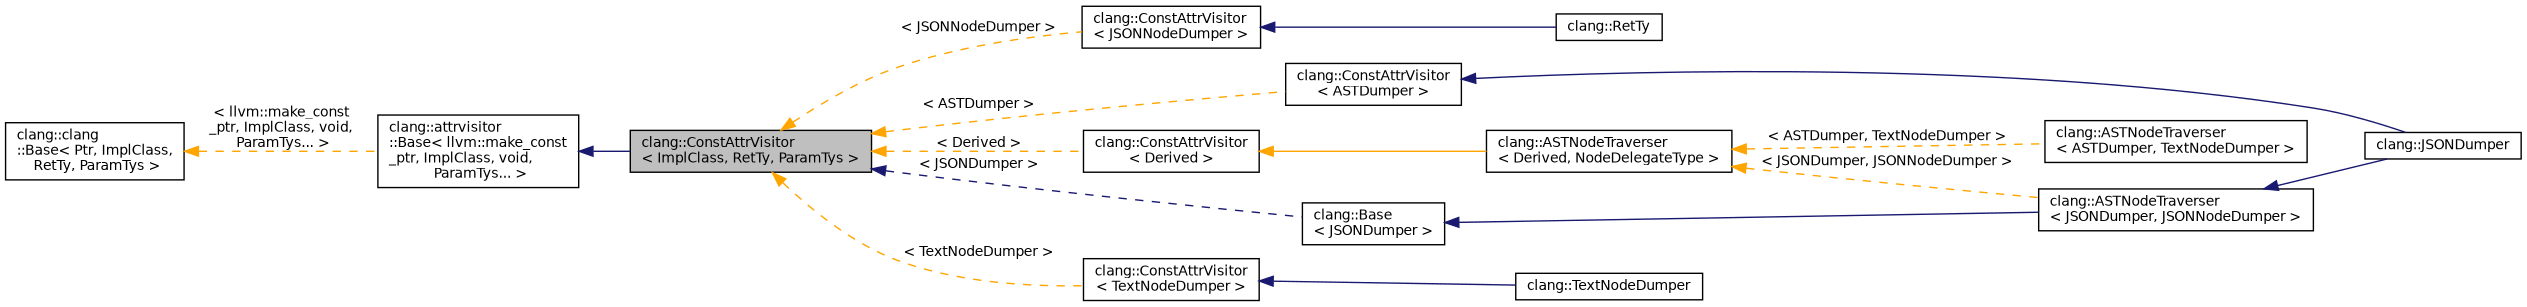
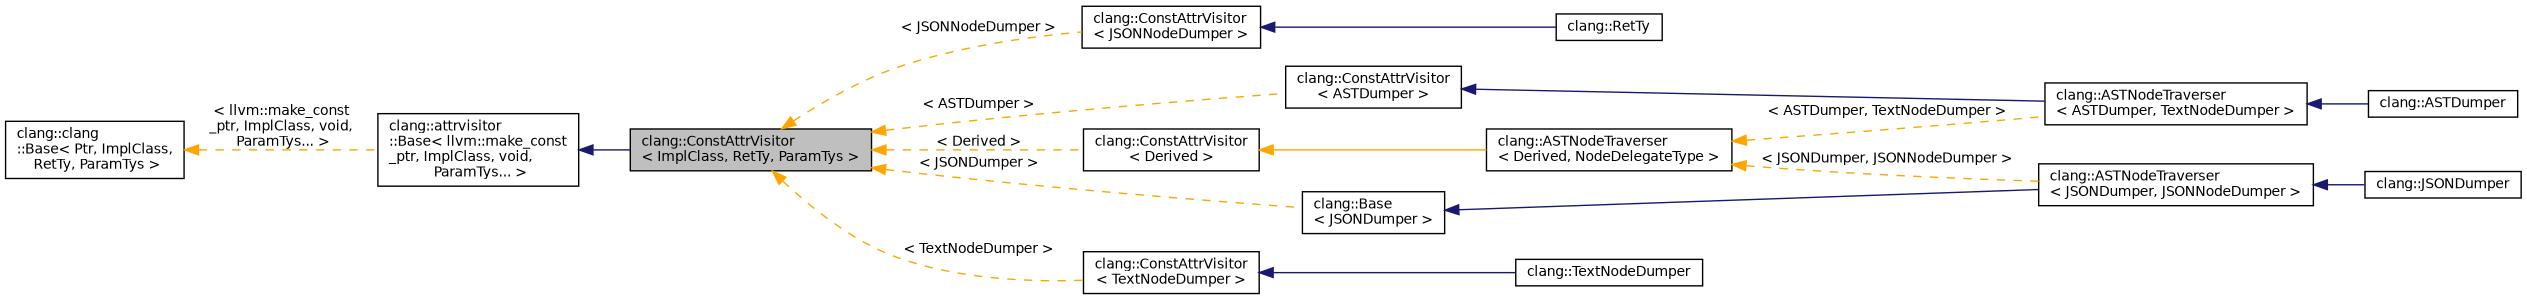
(1943, 75) -> (1760, 95)
none -> (2443, 104)
(1094, 195) -> (1094, 191)
